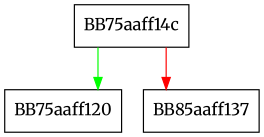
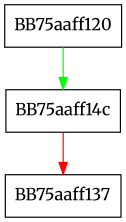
(98, 62) -> (63, 62)
(201, 111) -> (63, 196)
